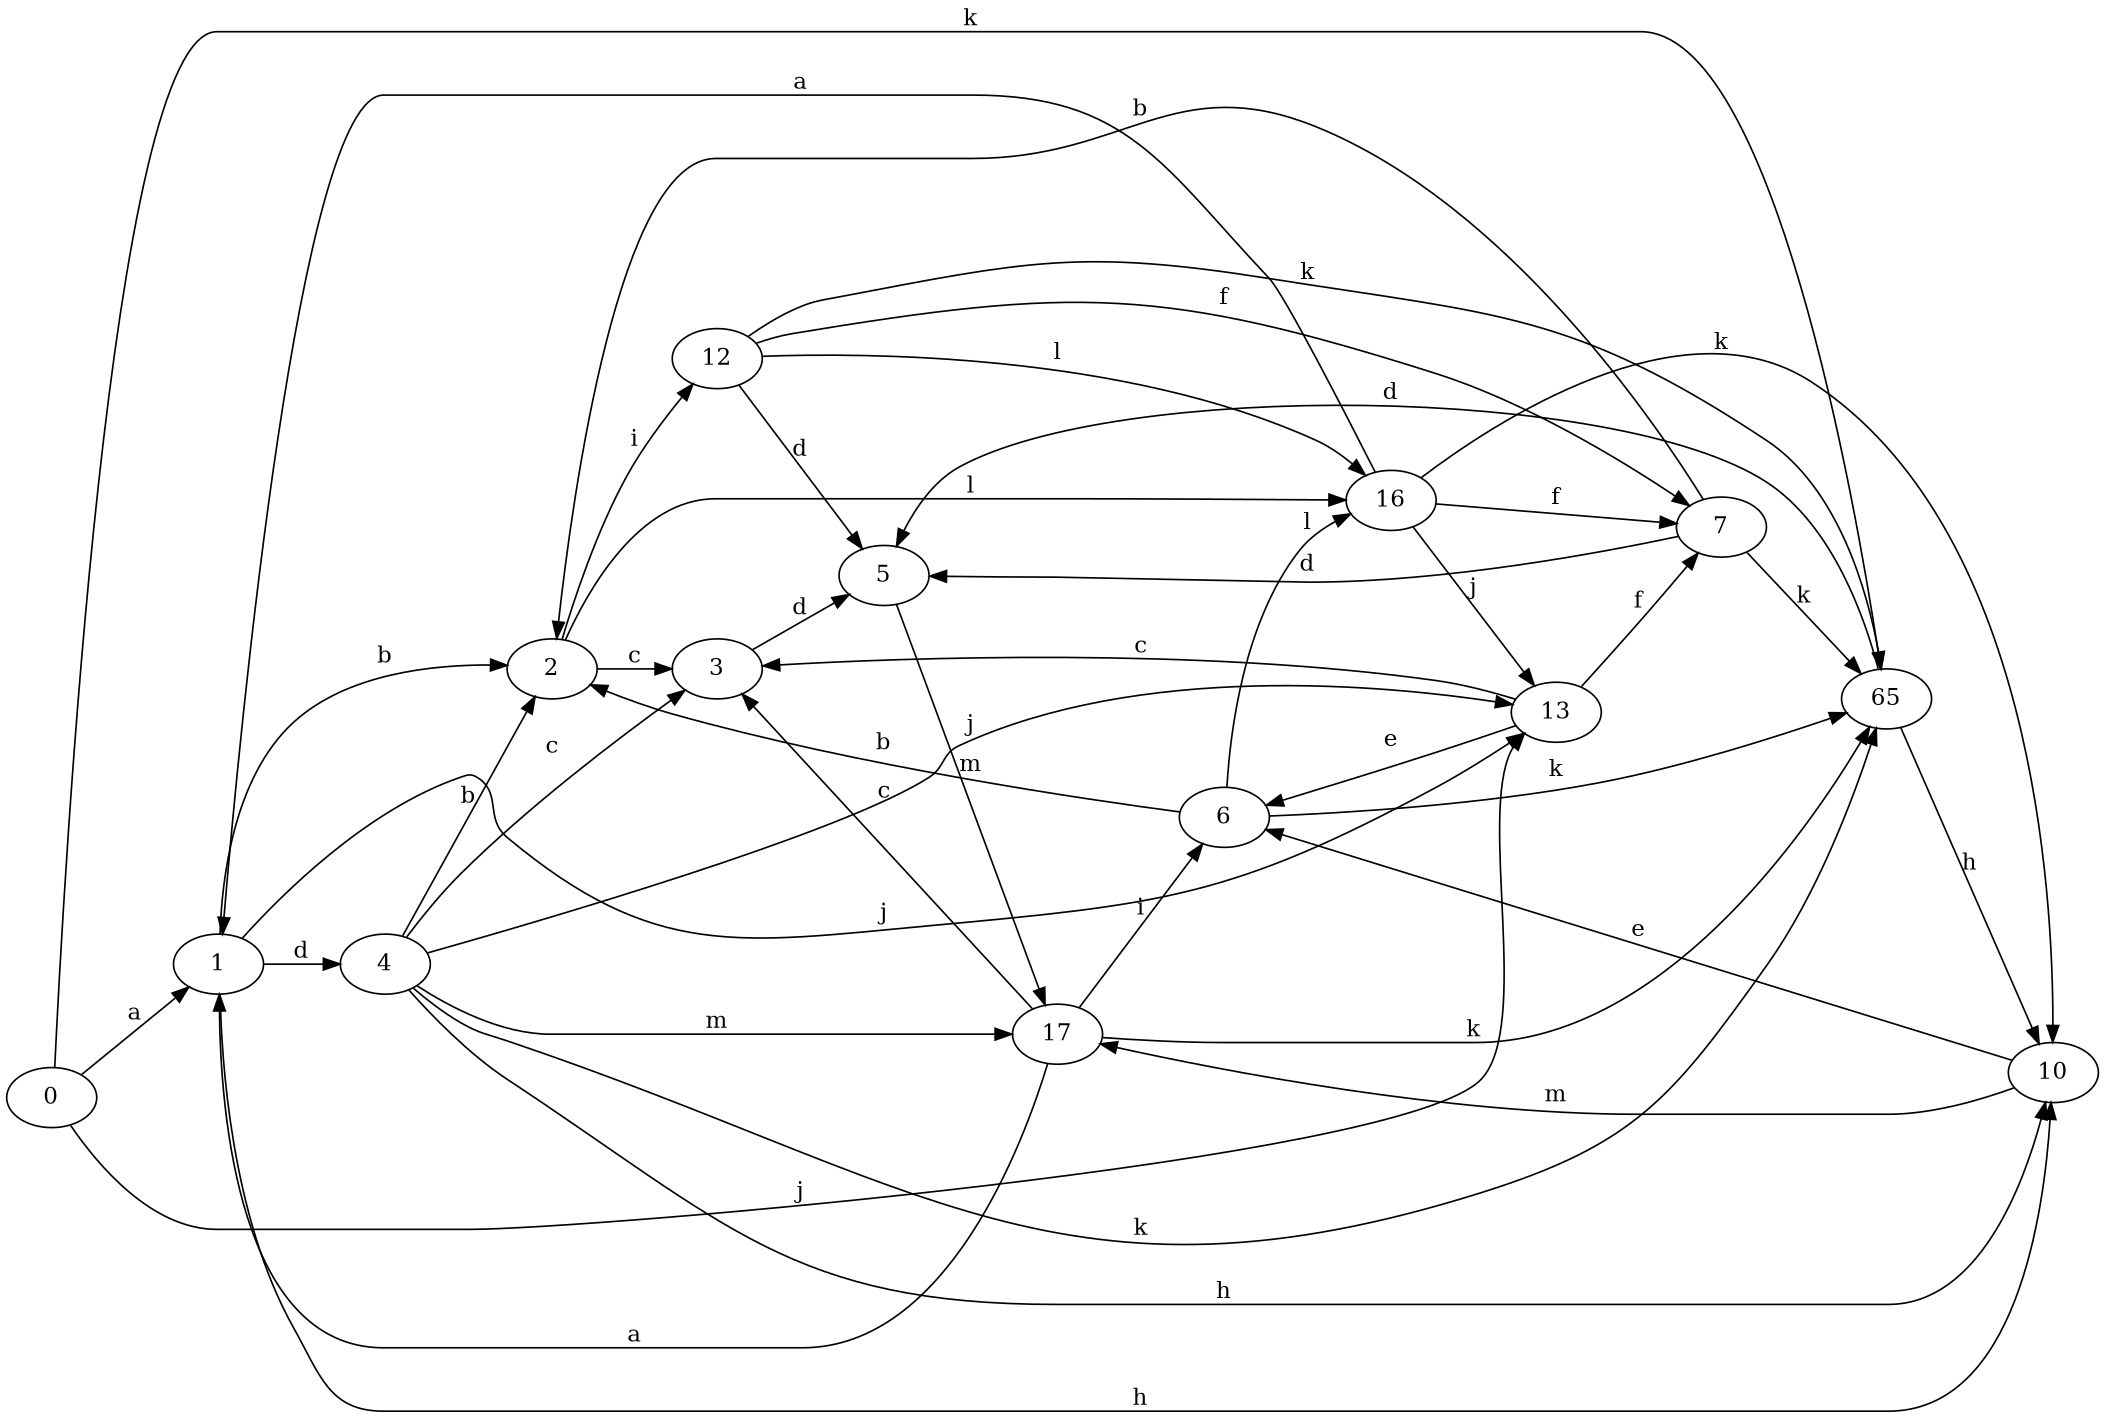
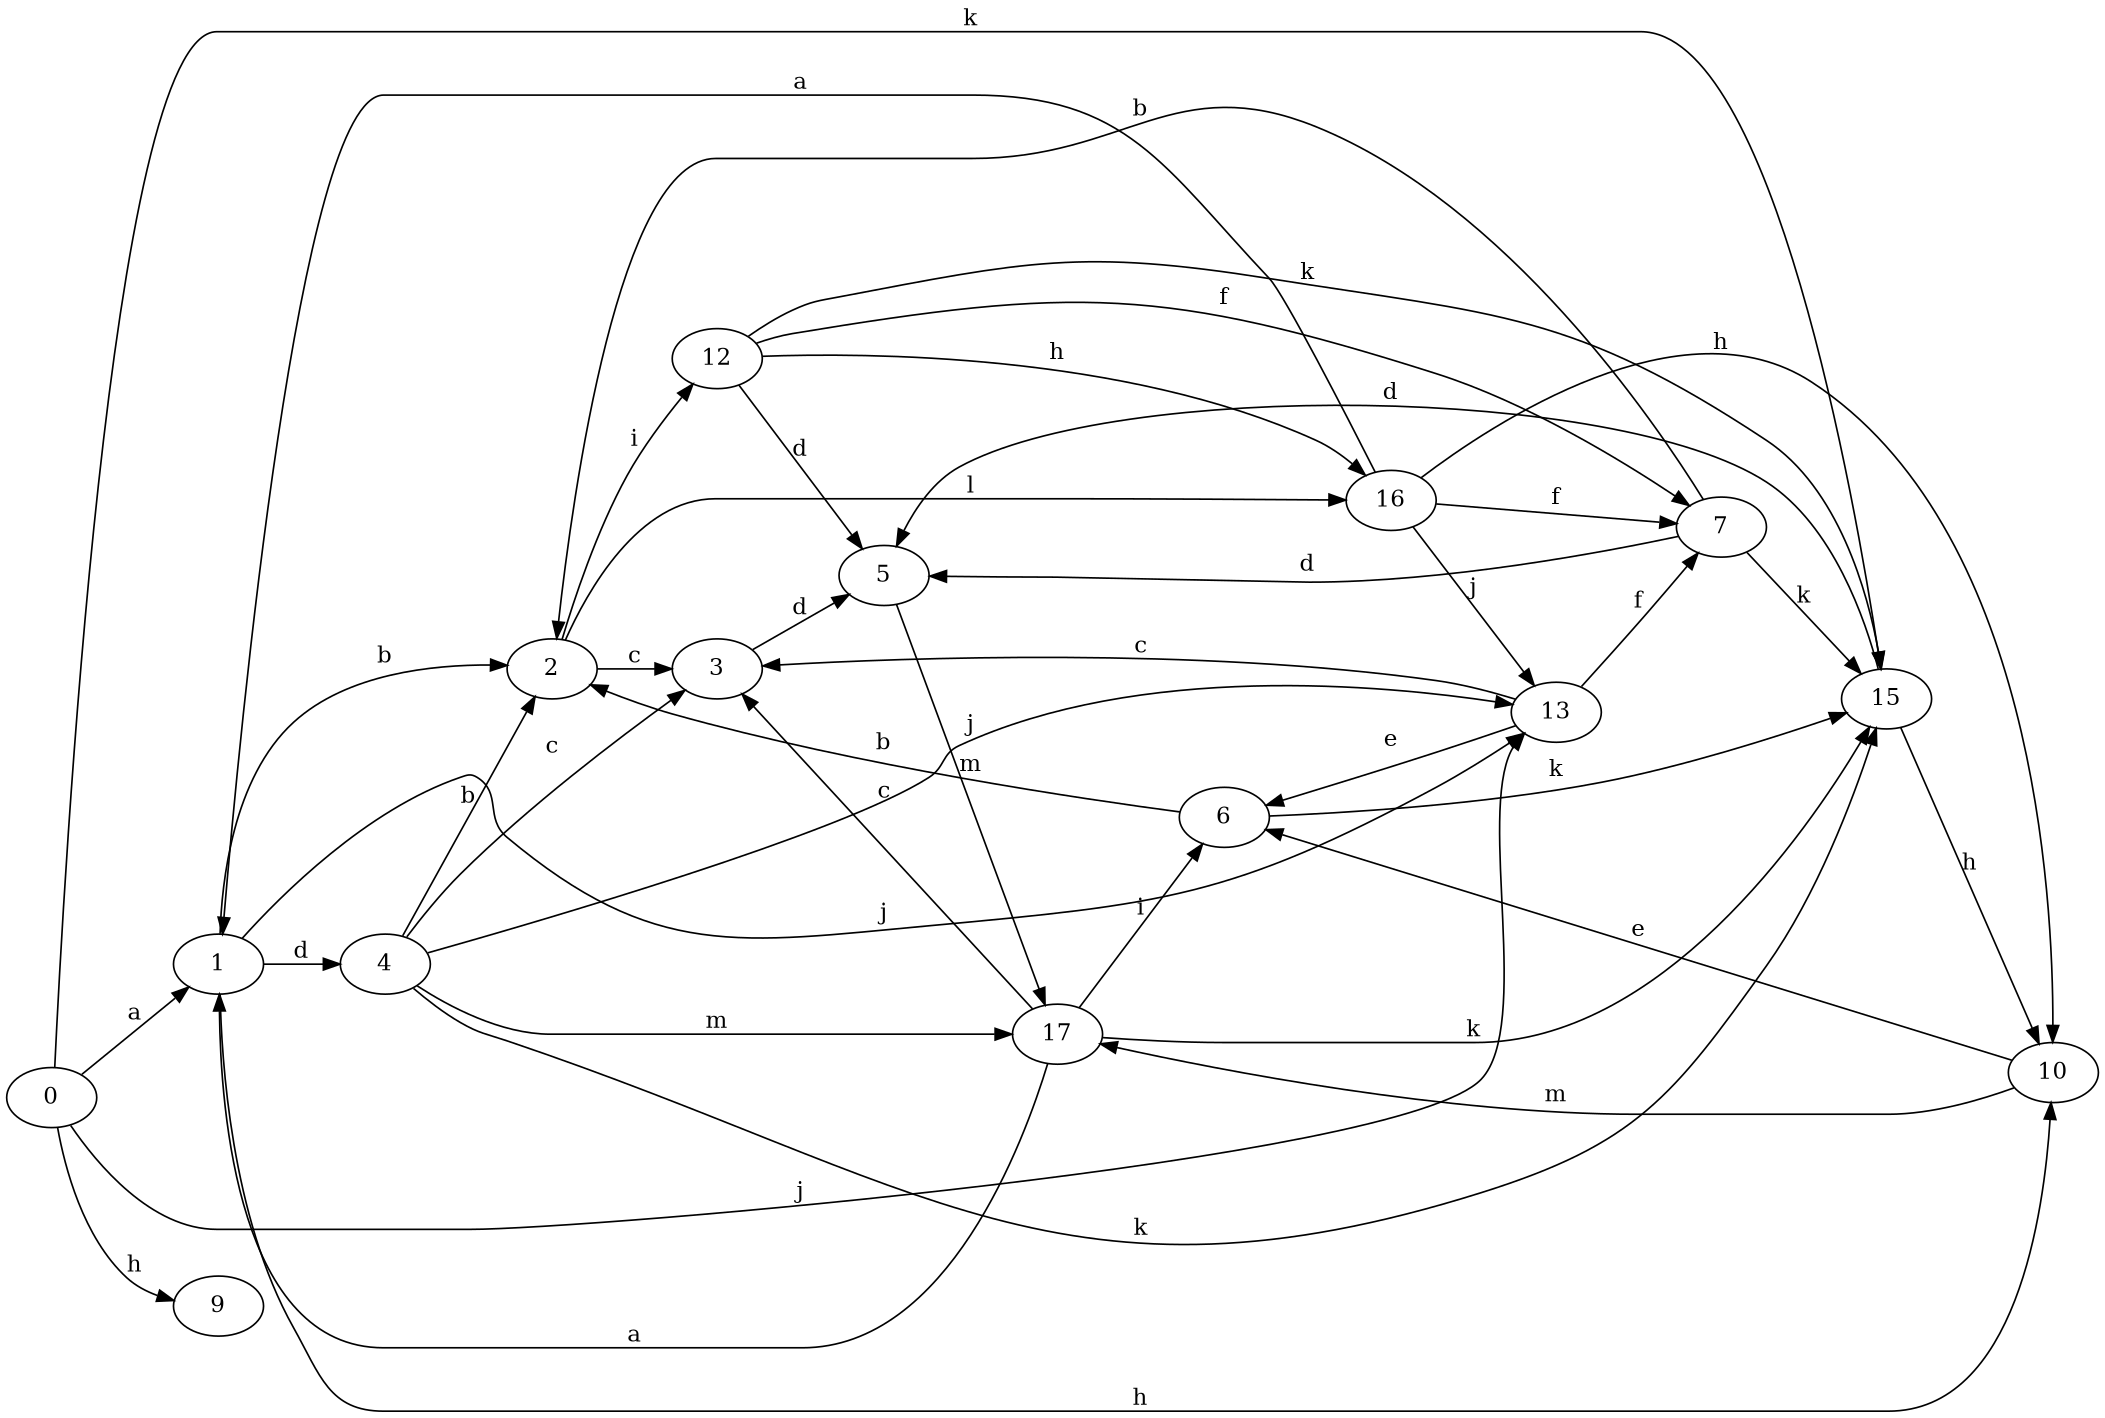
(1721, 343) -> (1721, 343)
(1058, 353) -> (1058, 353)
(1253, 641) -> none
(1887, 699) -> (1887, 699)
(1231, 1304) -> none
none -> (219, 1306)
